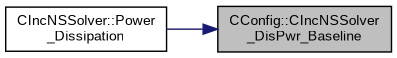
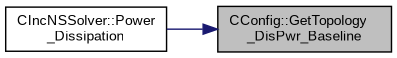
(305, 29) -> (305, 29)
